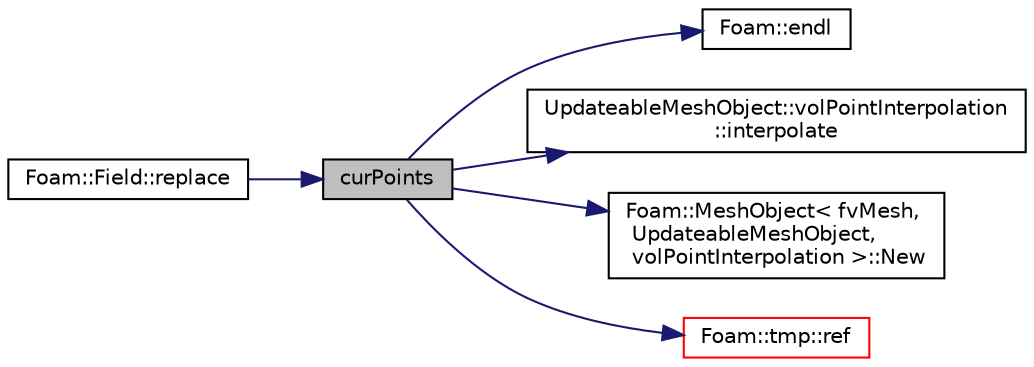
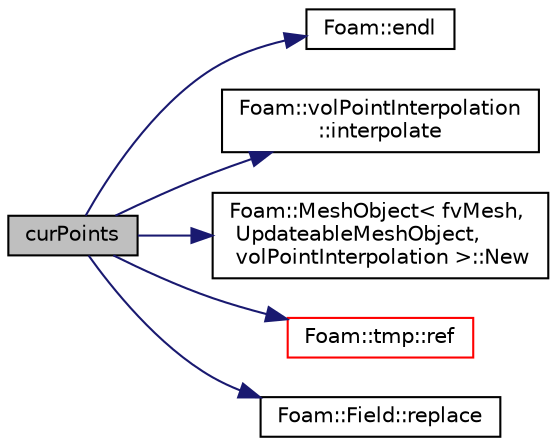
(777, 121) -> (380, 121)
(275, 179) -> (155, 333)
